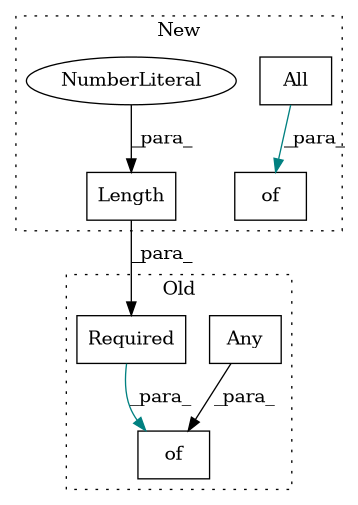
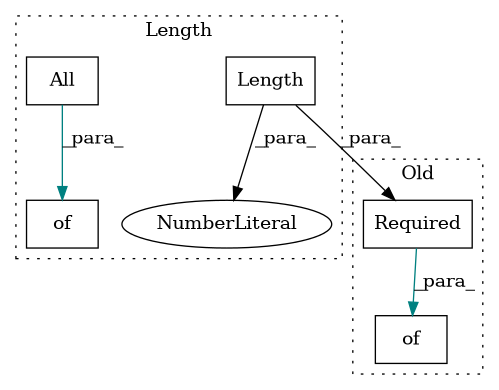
(179, 31) -> (179, 31)
(131, 132) -> (251, 146)
(245, 340) -> none
